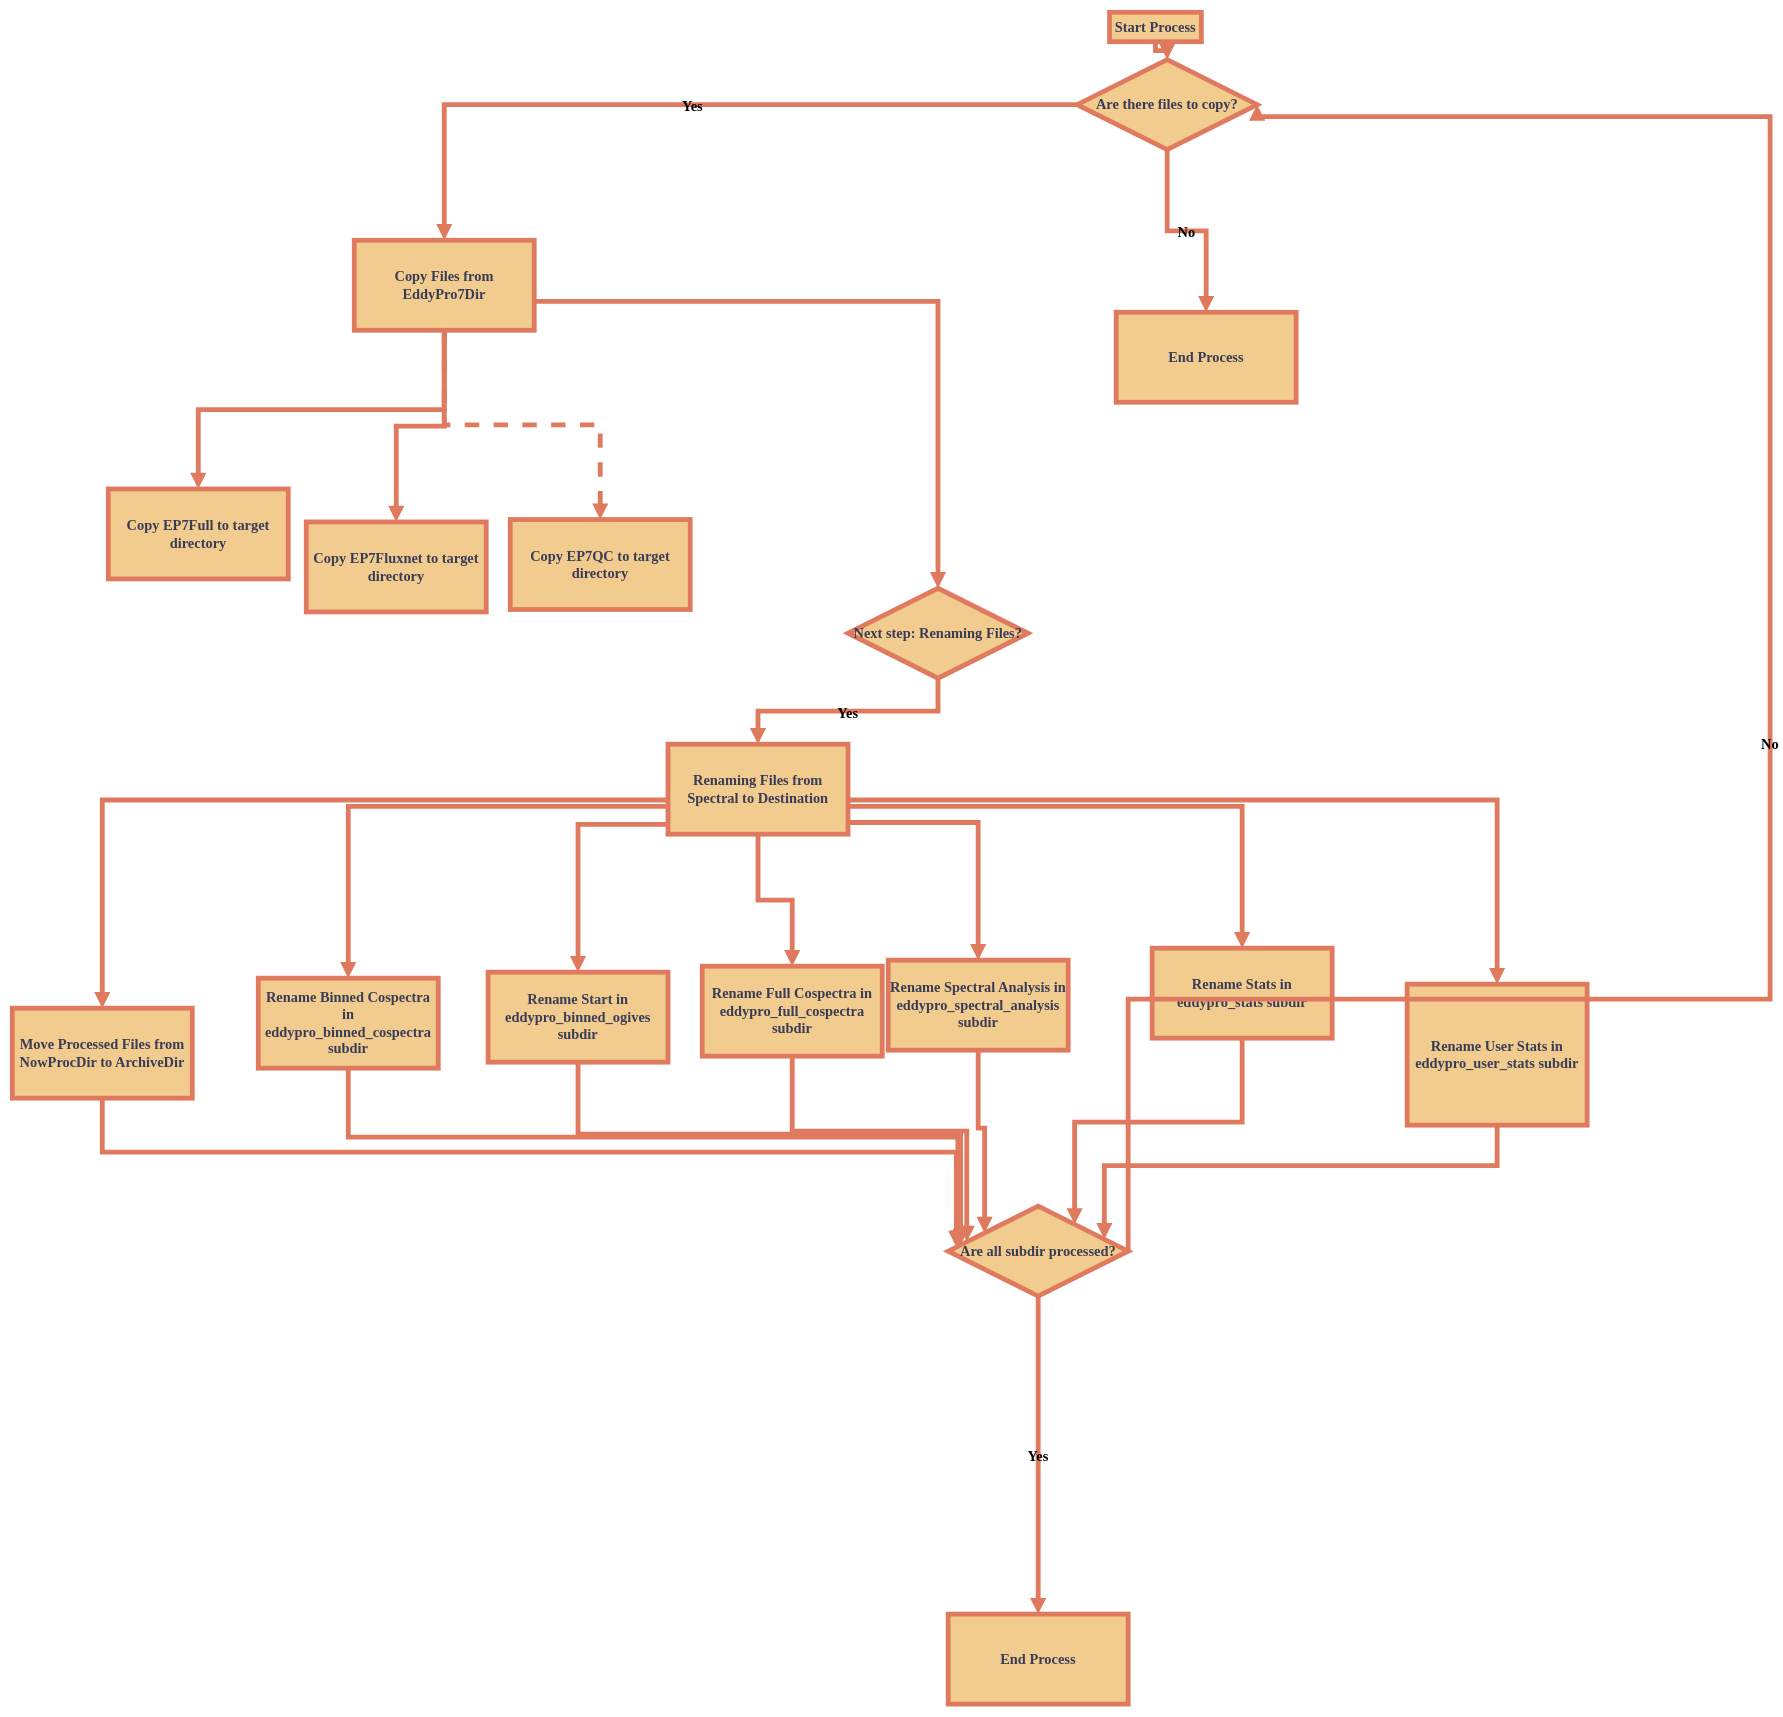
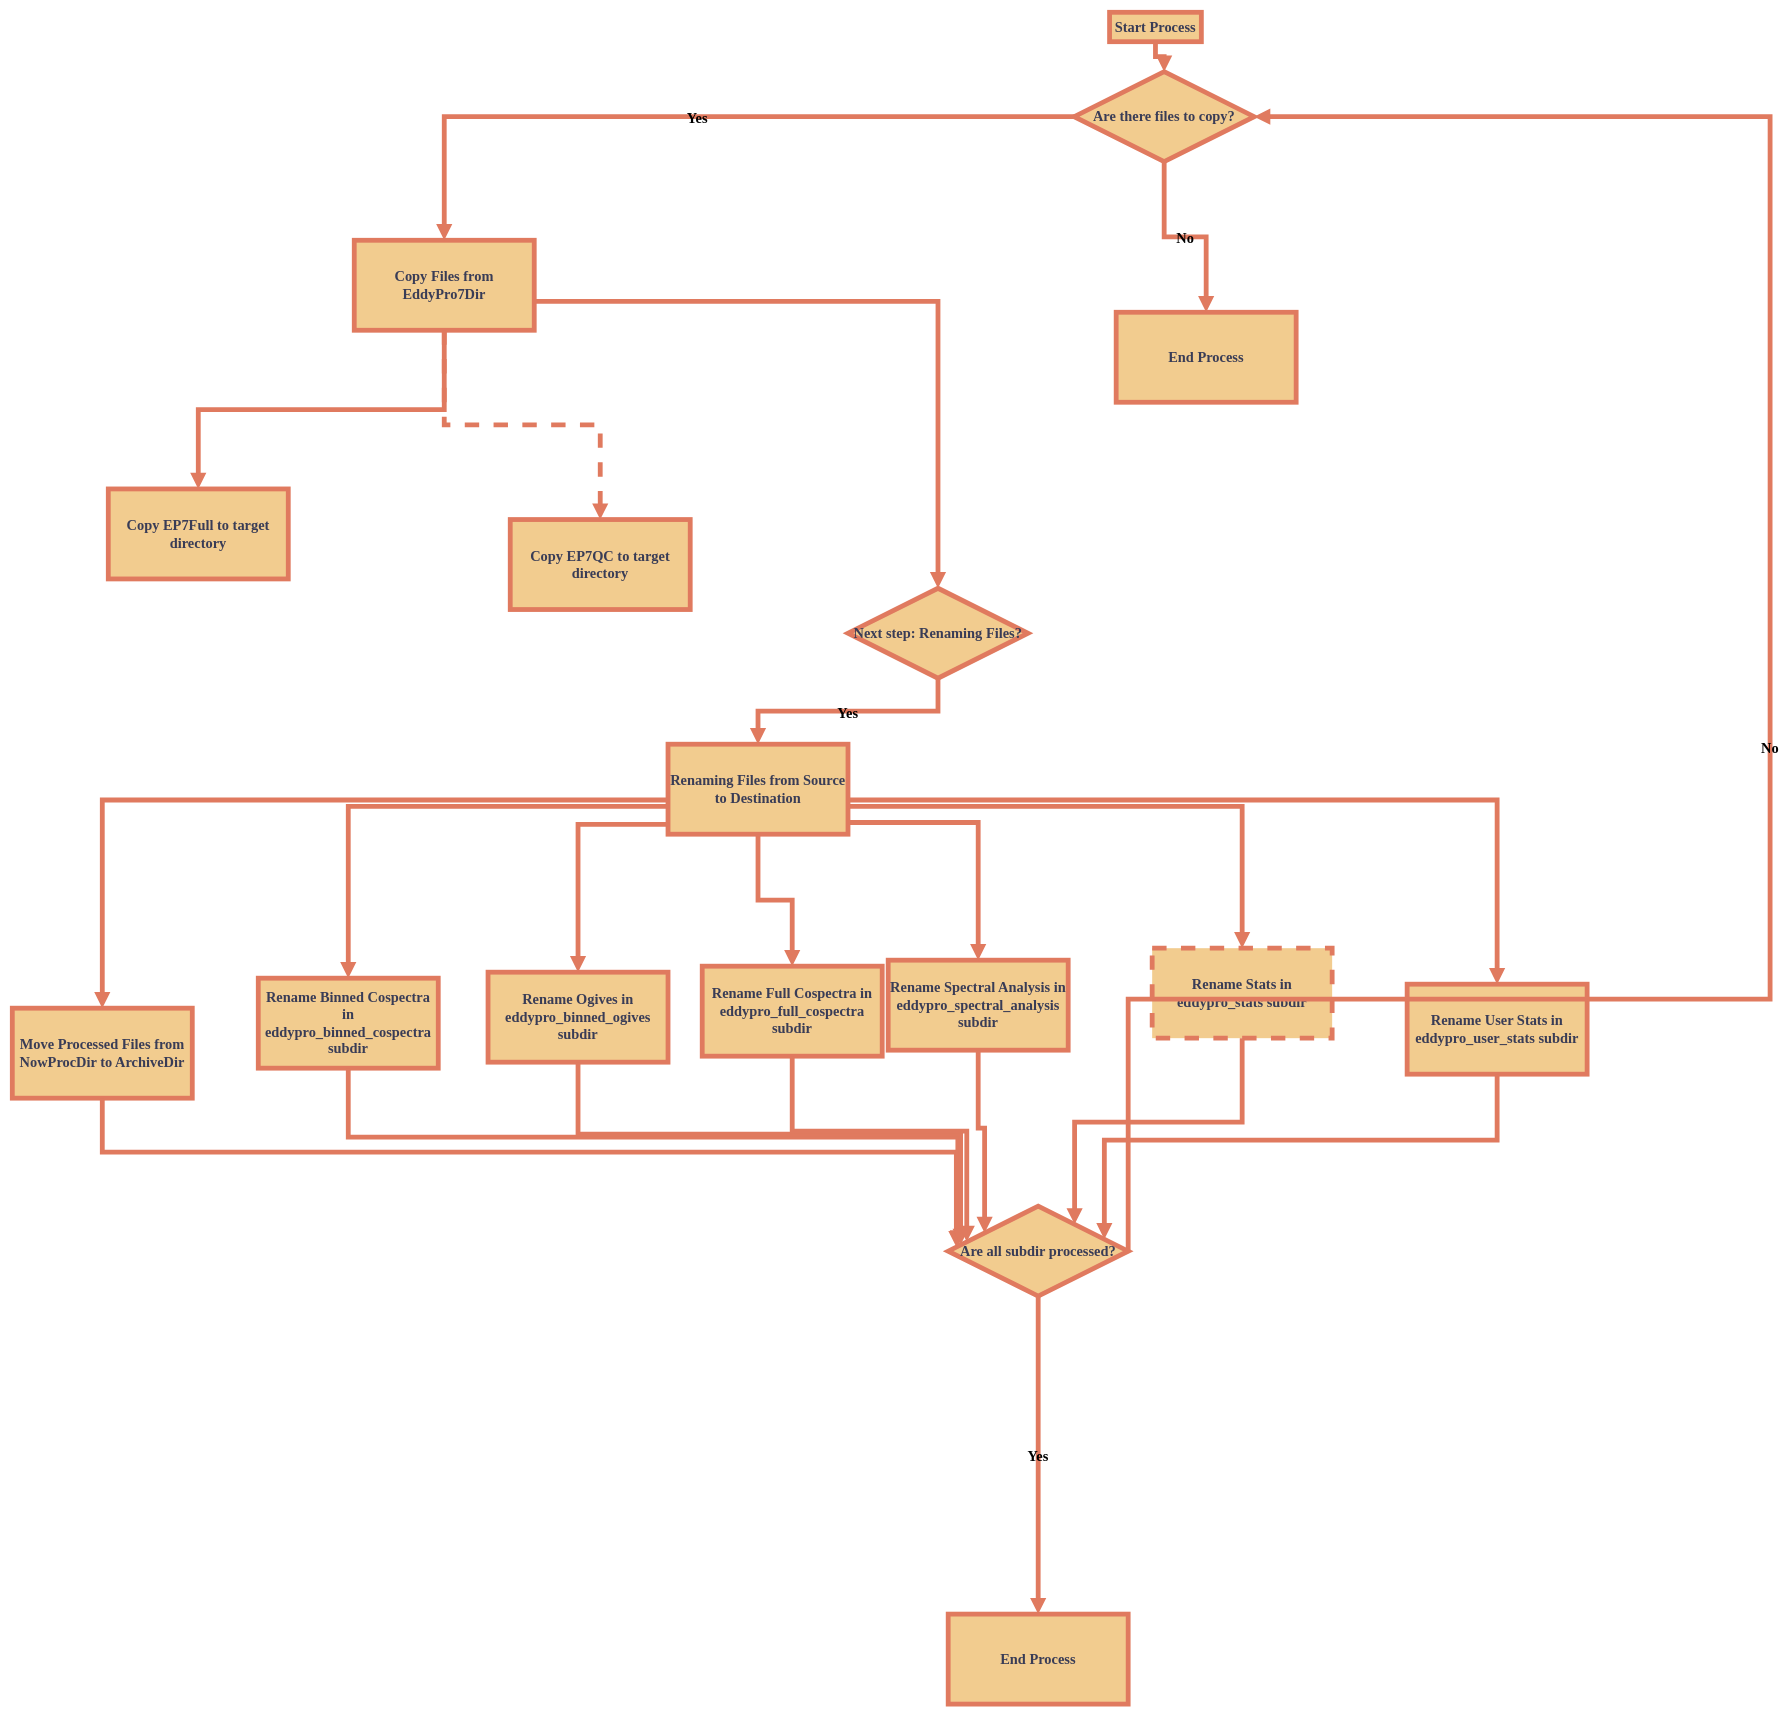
(1167, 105) -> (1164, 117)
(396, 443) -> none
(396, 567) -> none
(758, 789) -> (758, 789)
(1242, 993) -> (1242, 993)
(578, 1017) -> (578, 1017)
(1497, 1055) -> (1497, 1029)
